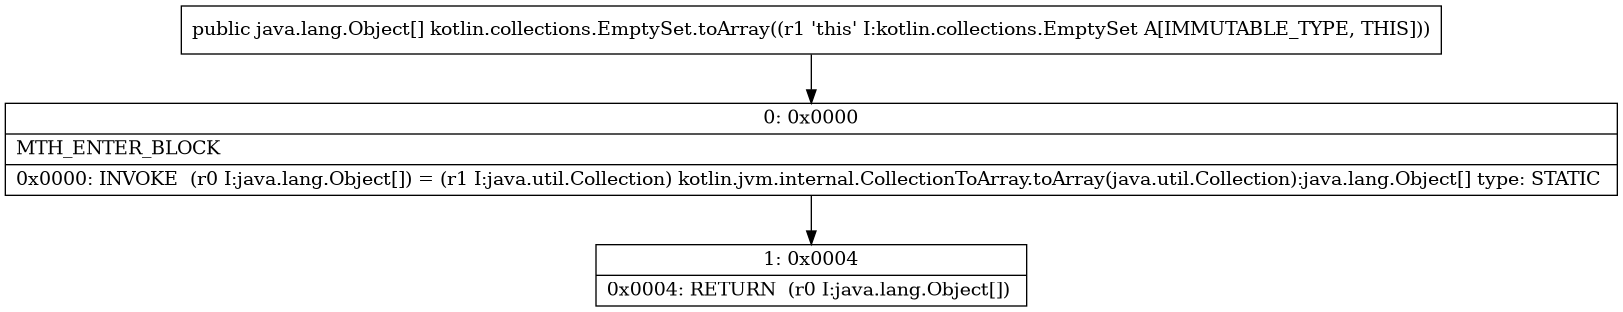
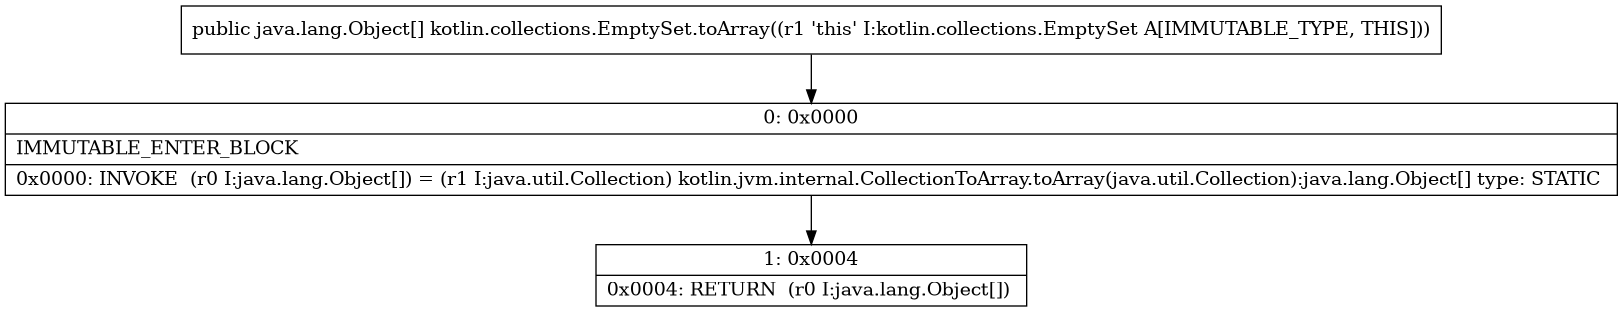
(119, 149) -> (157, 149)
